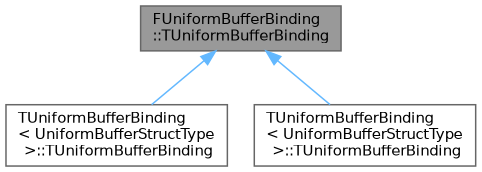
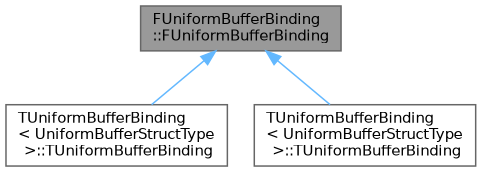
(241, 28) -> (241, 28)
